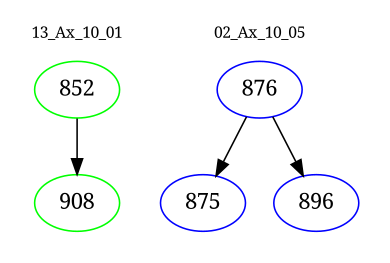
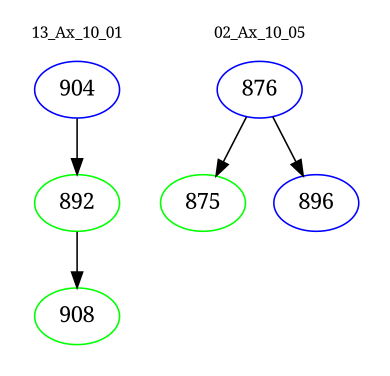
(77, 90) -> (77, 203)
none -> (77, 90)
(203, 203) -> (203, 203)
